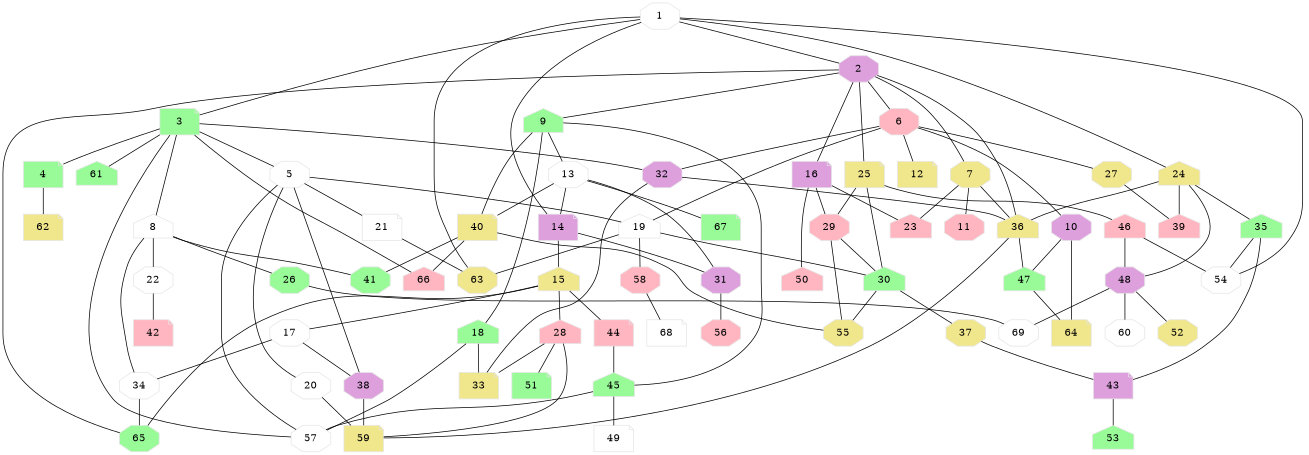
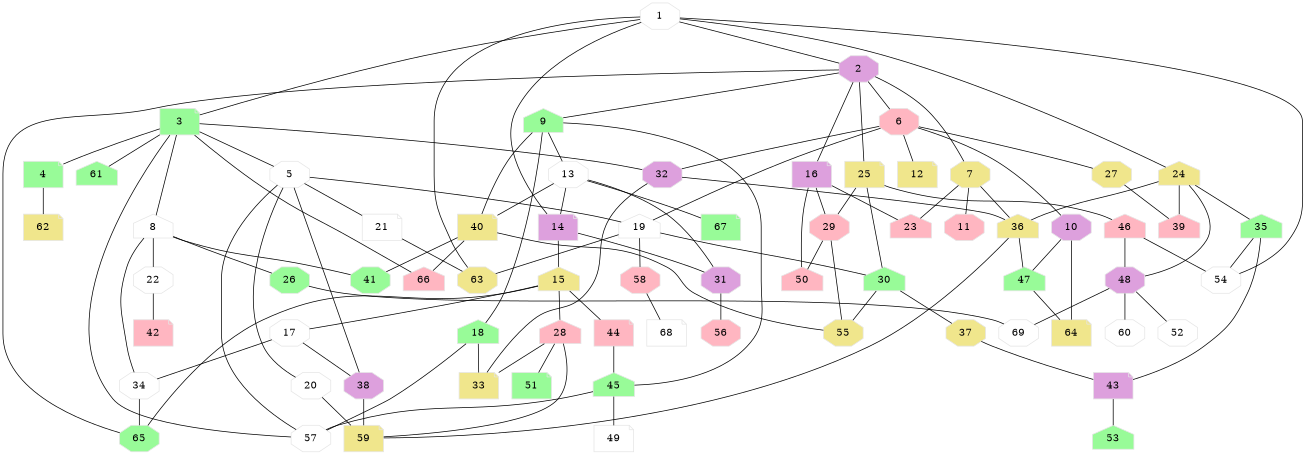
(968, 125) -> none
(858, 255) -> (815, 255)
(1178, 333) -> (1178, 333)
